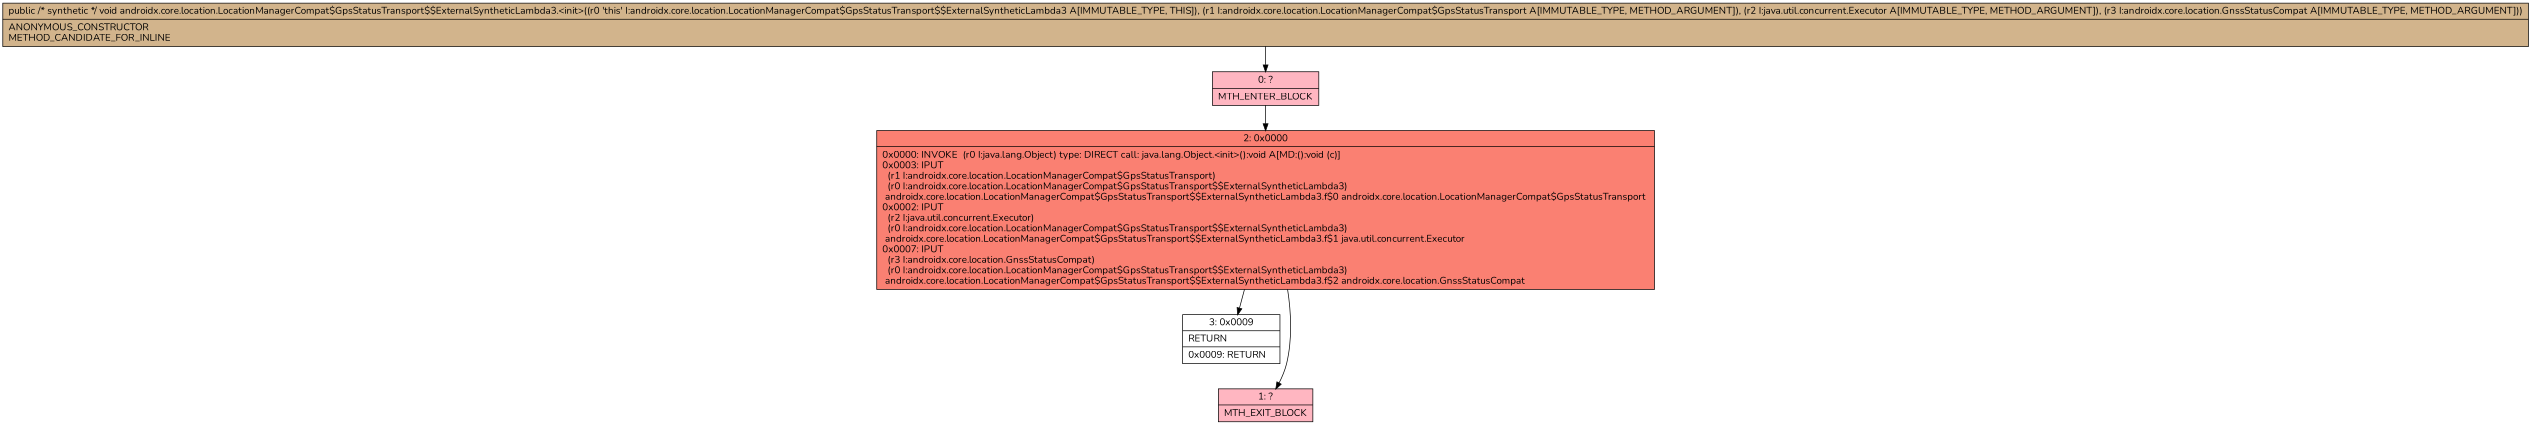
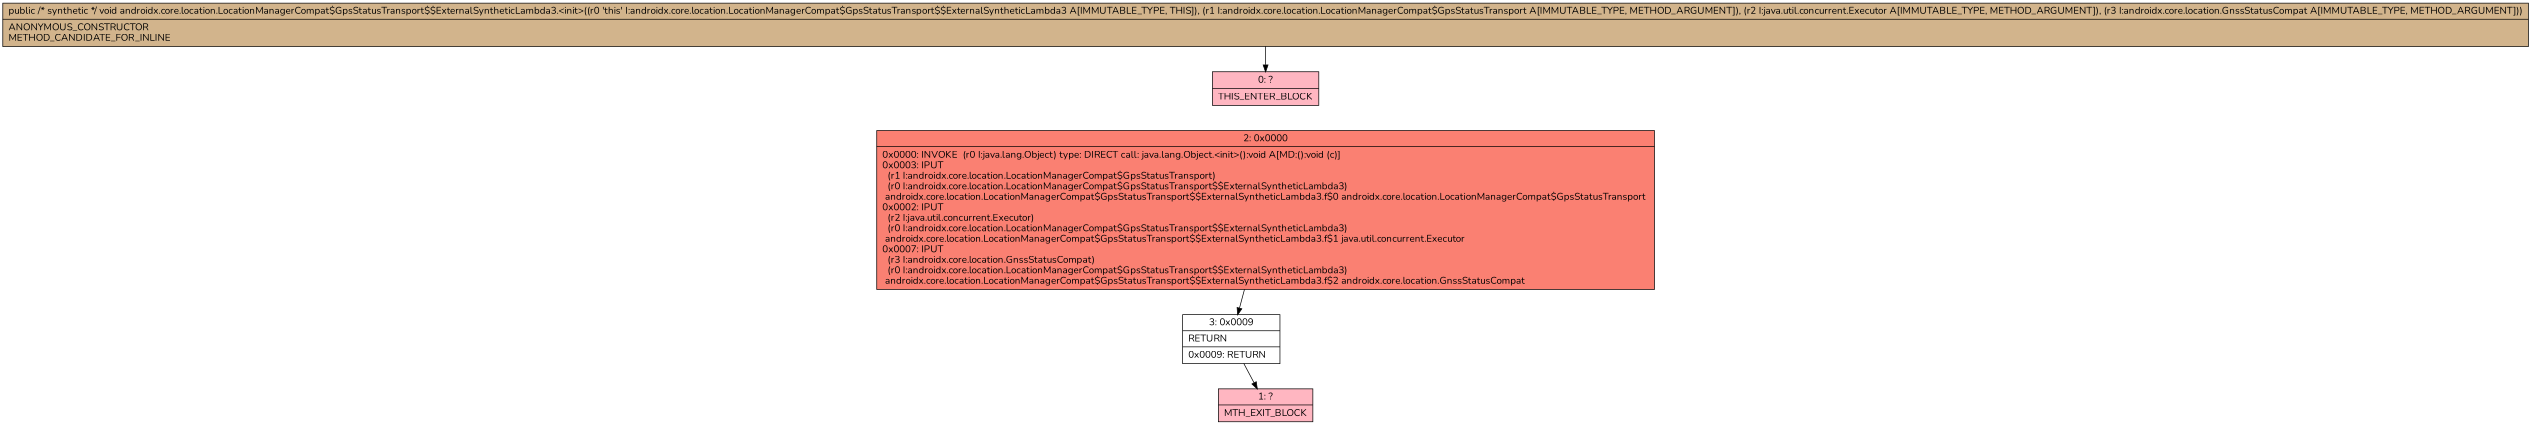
(1266, 97) -> (1266, 97)
(1266, 114) -> none
(1290, 337) -> (1249, 373)
